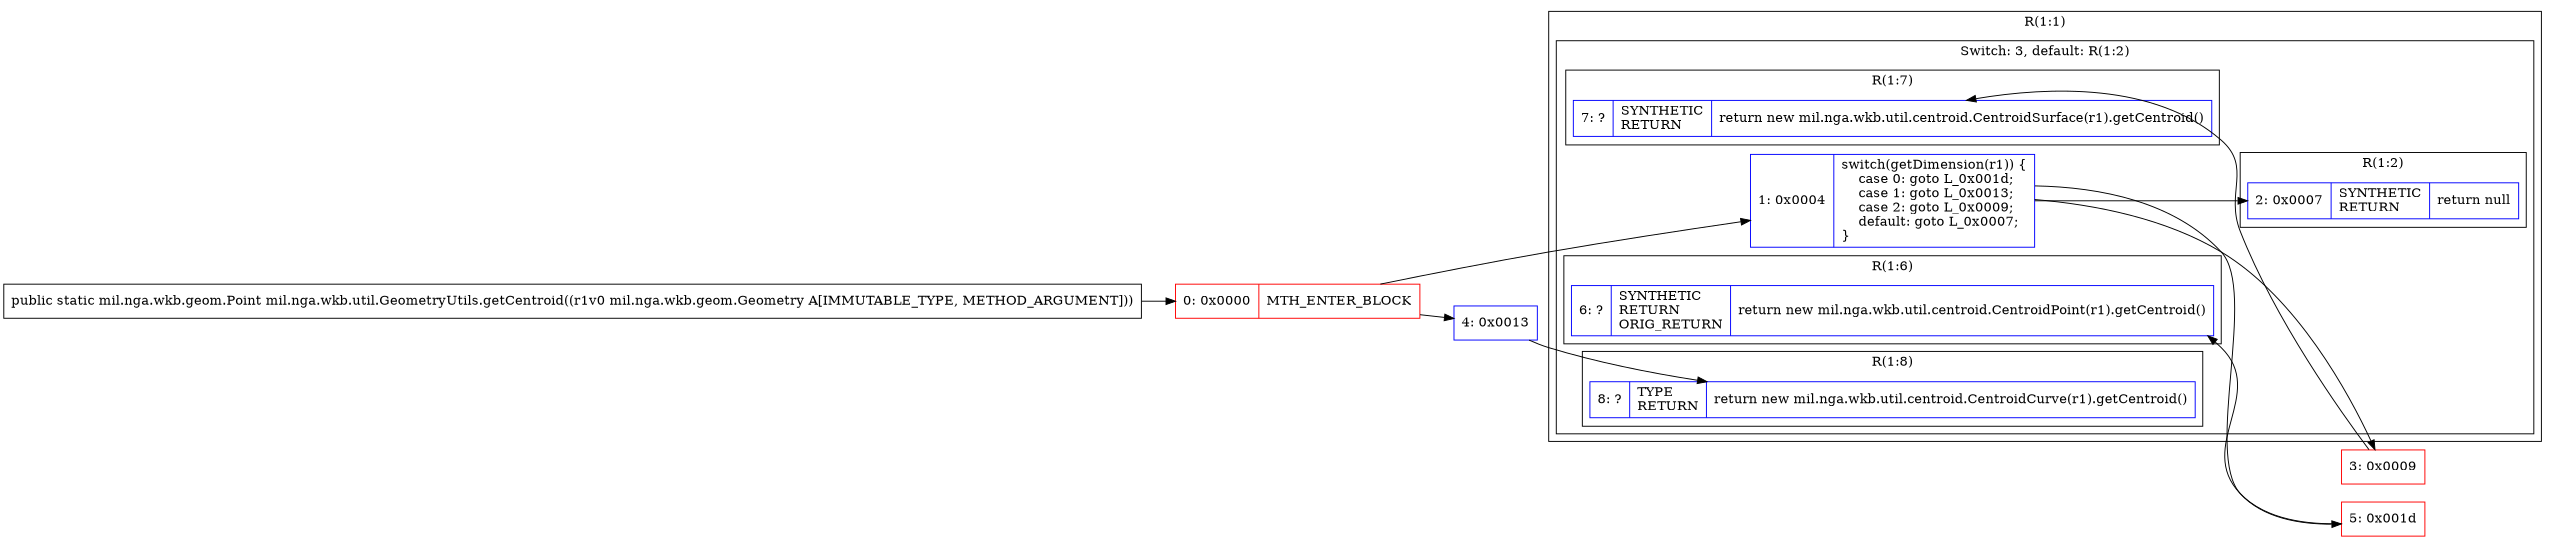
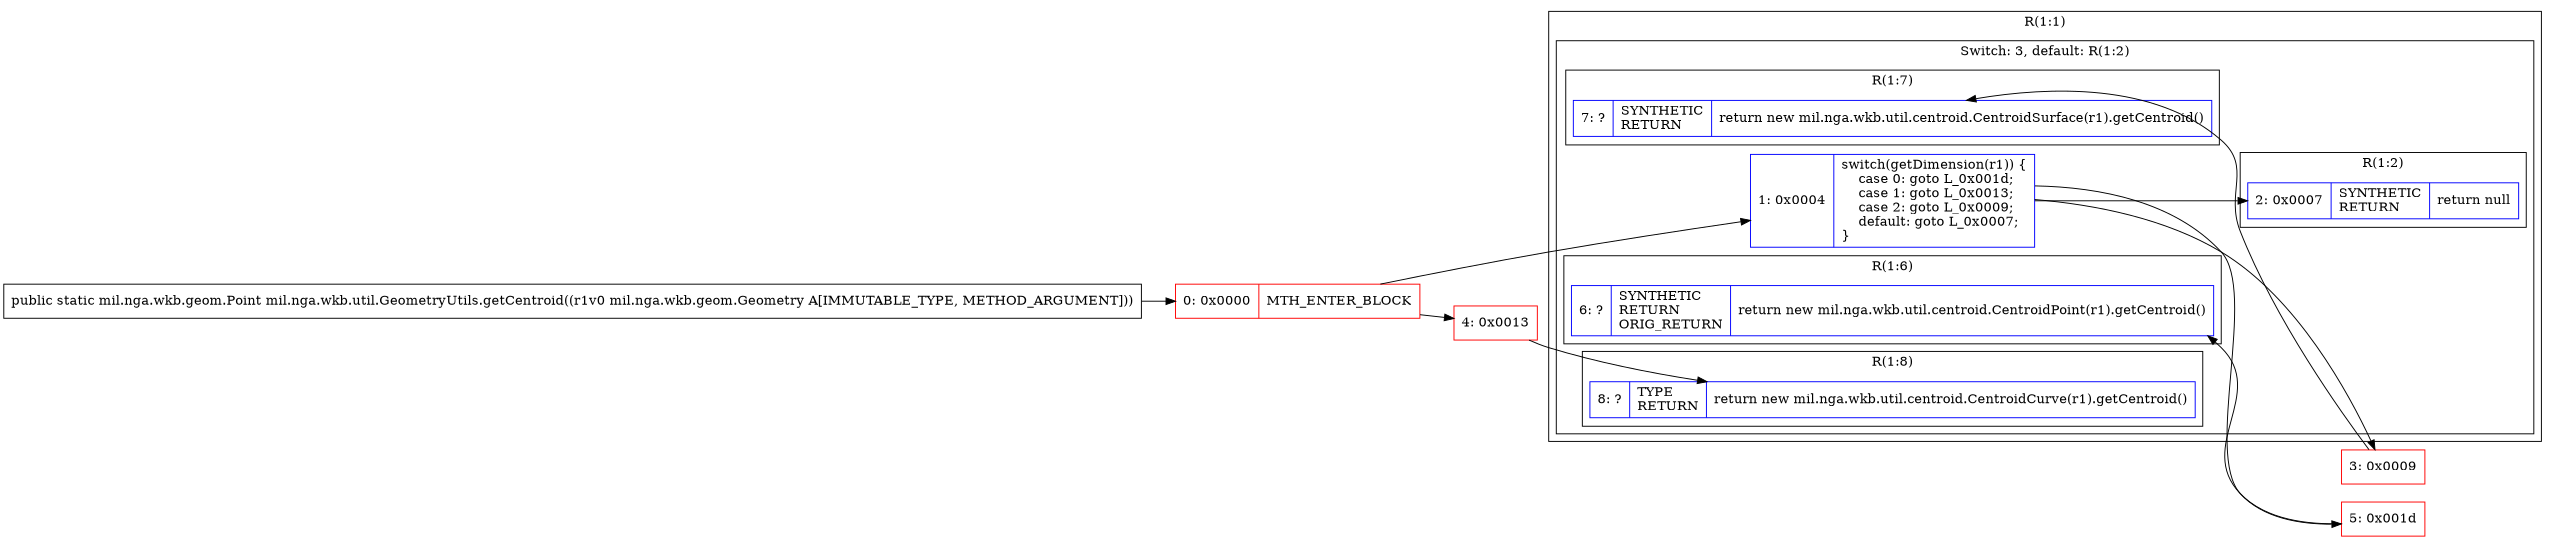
(1496, 323) -> (1496, 323)
